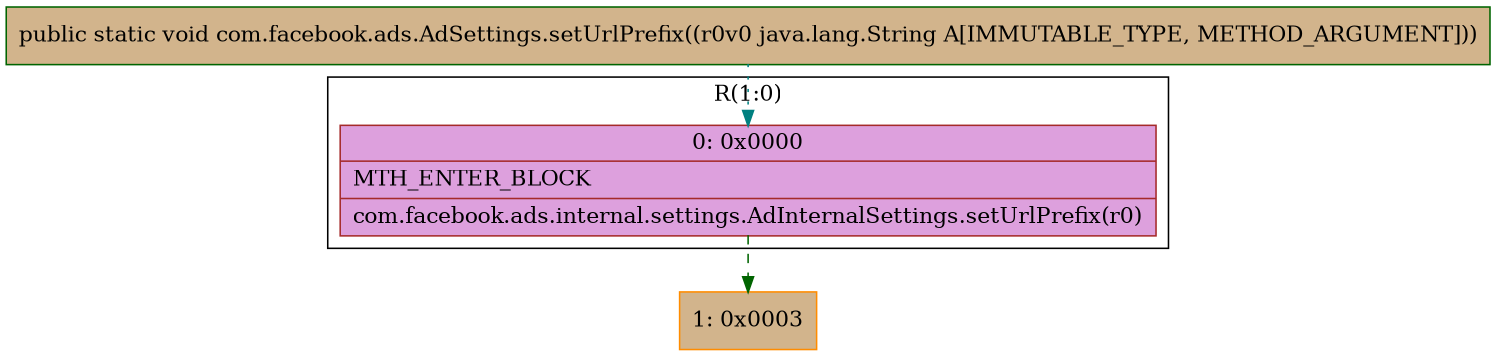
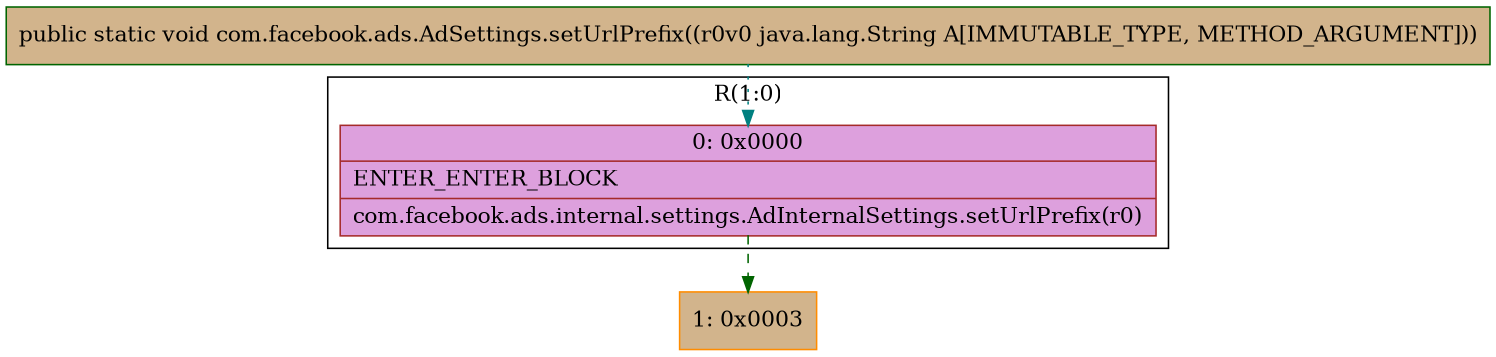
(473, 179) -> (486, 179)
